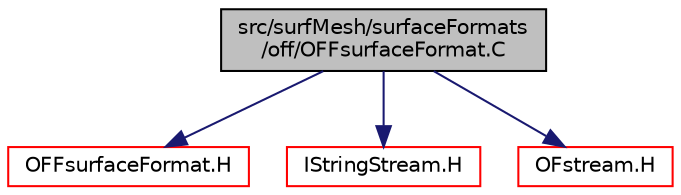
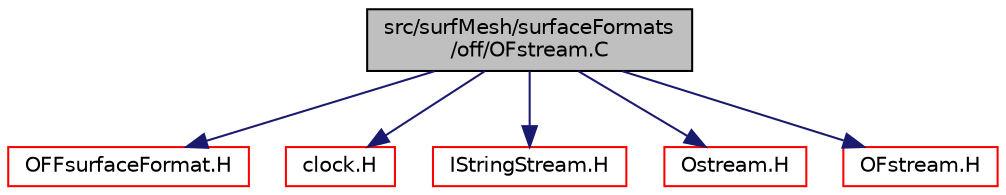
(384, 40) -> (530, 40)
none -> (340, 167)
none -> (735, 167)
